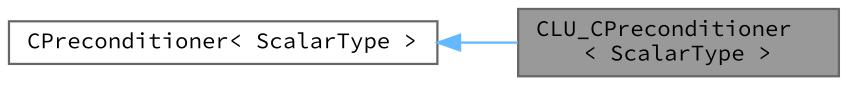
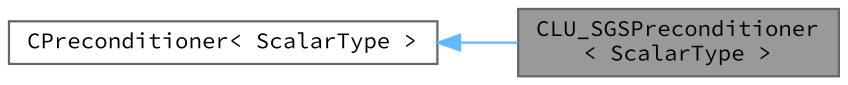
(679, 43) -> (679, 43)
